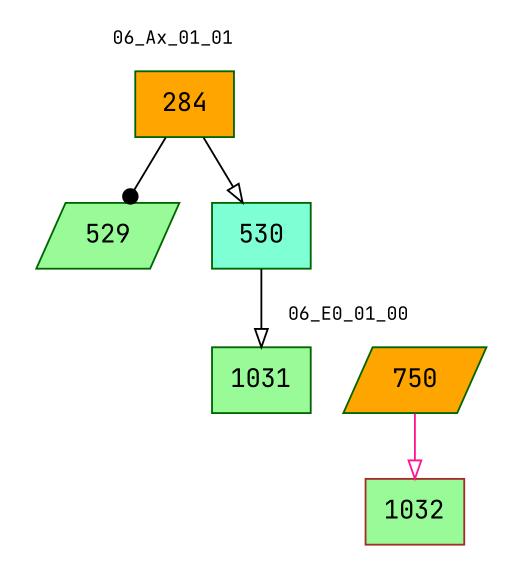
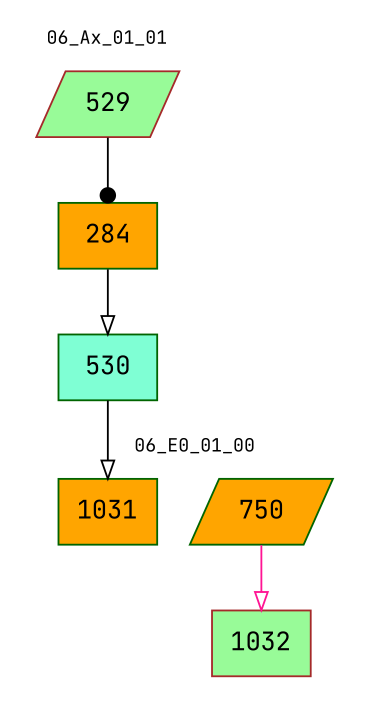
(150, 164) -> (108, 163)
(108, 236) -> (108, 104)
(261, 380) -> (108, 512)
